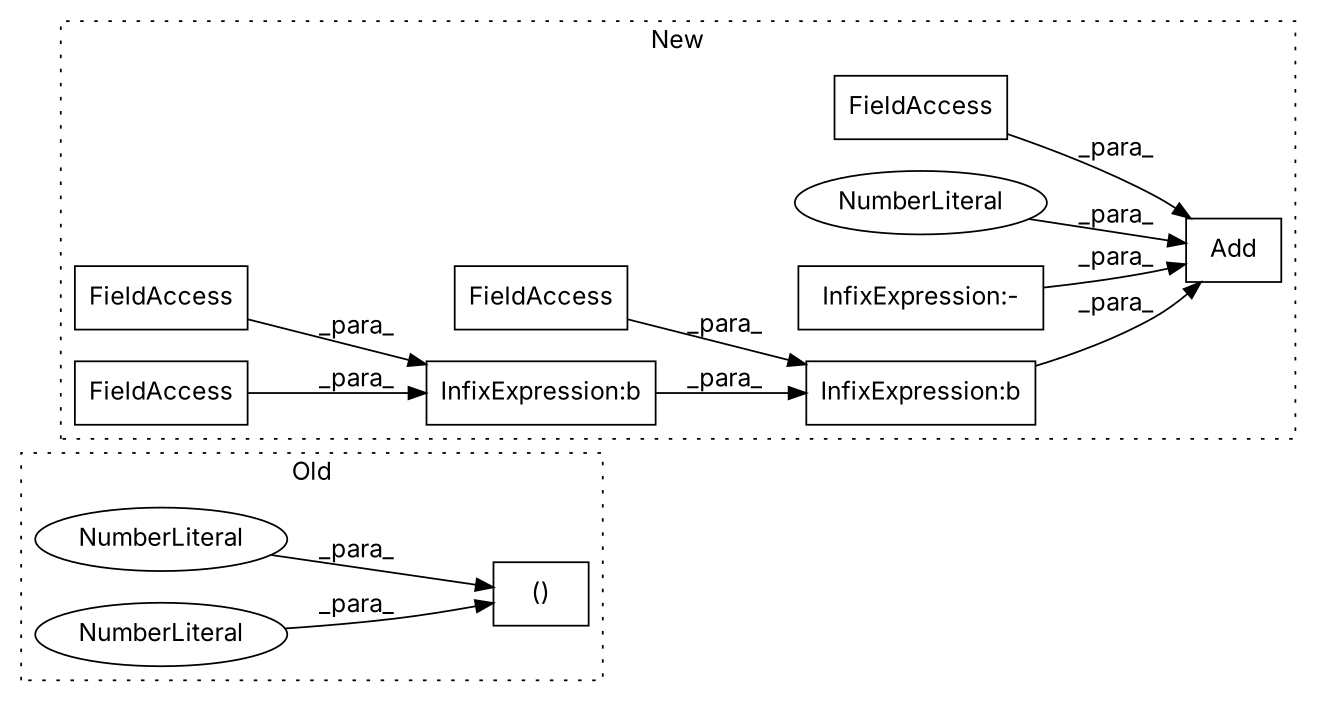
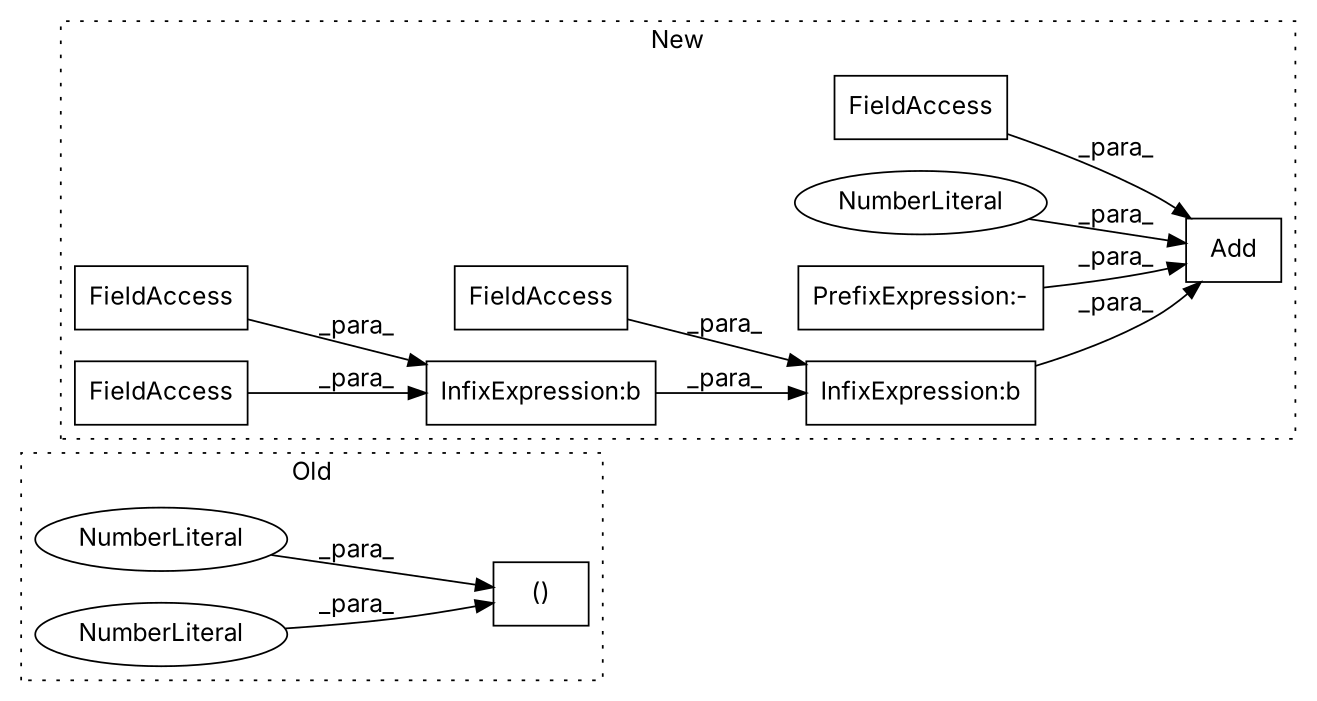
(921, 298) -> (921, 298)
